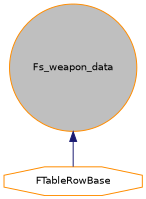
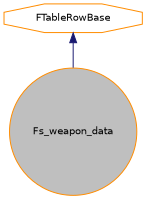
(73, 154) -> (73, 55)
